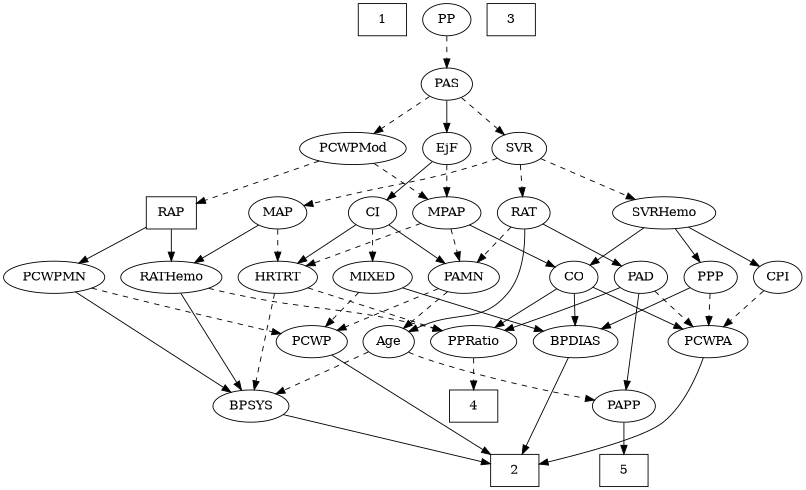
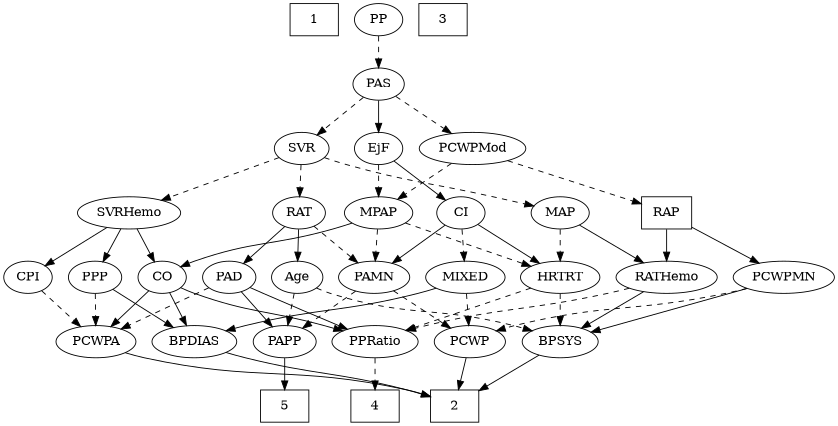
(429, 307) -> (339, 303)
